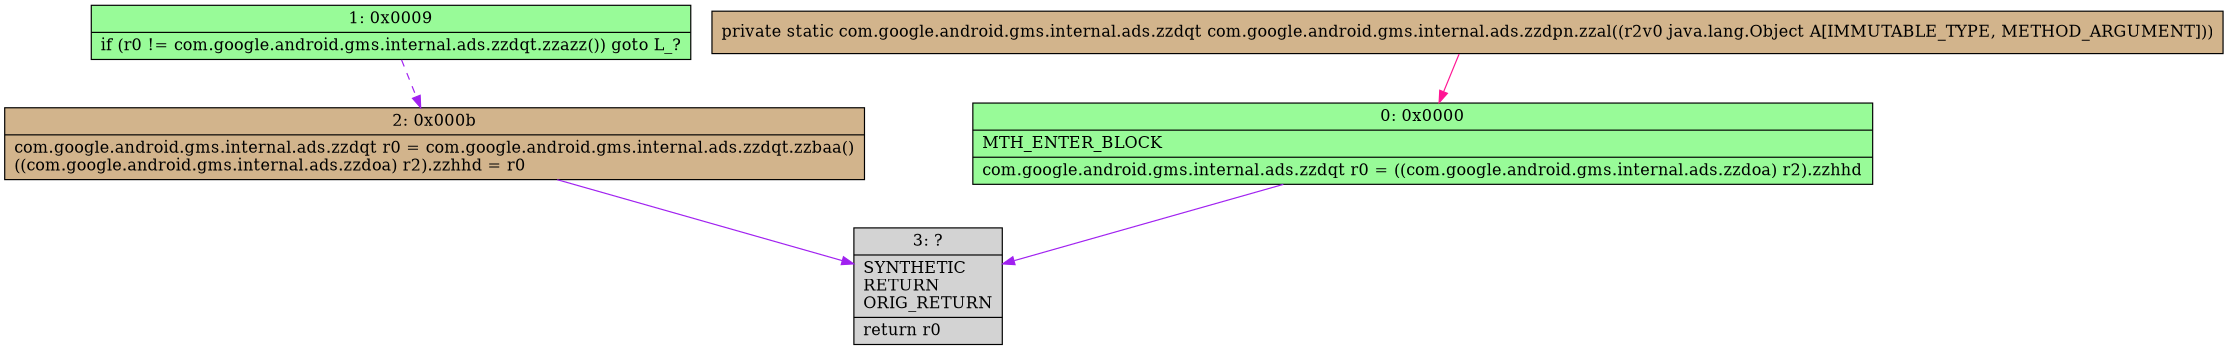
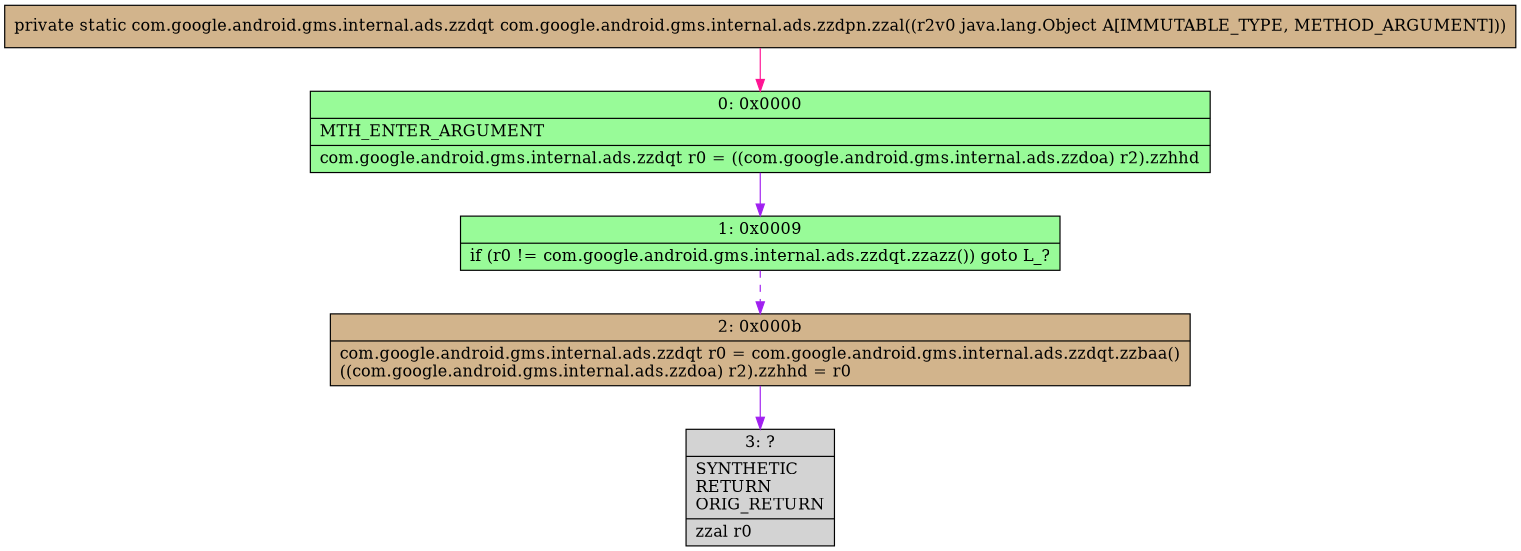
(1073, 143) -> (432, 131)
(1149, 222) -> (760, 188)
(903, 330) -> (724, 532)
